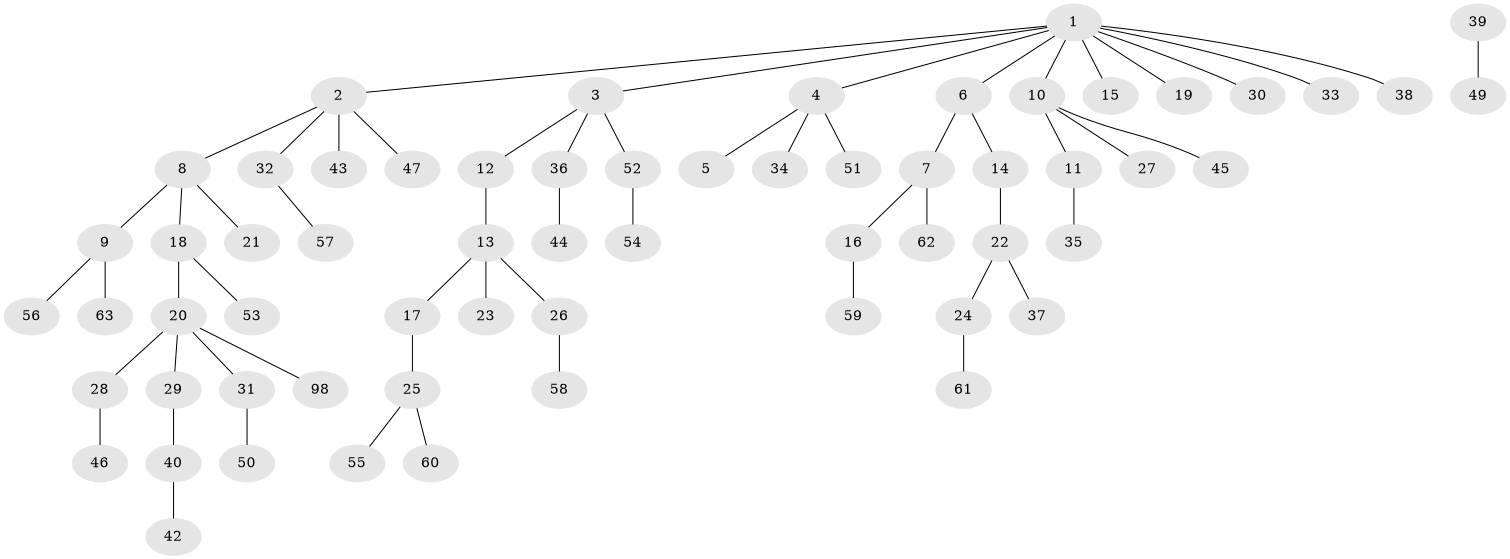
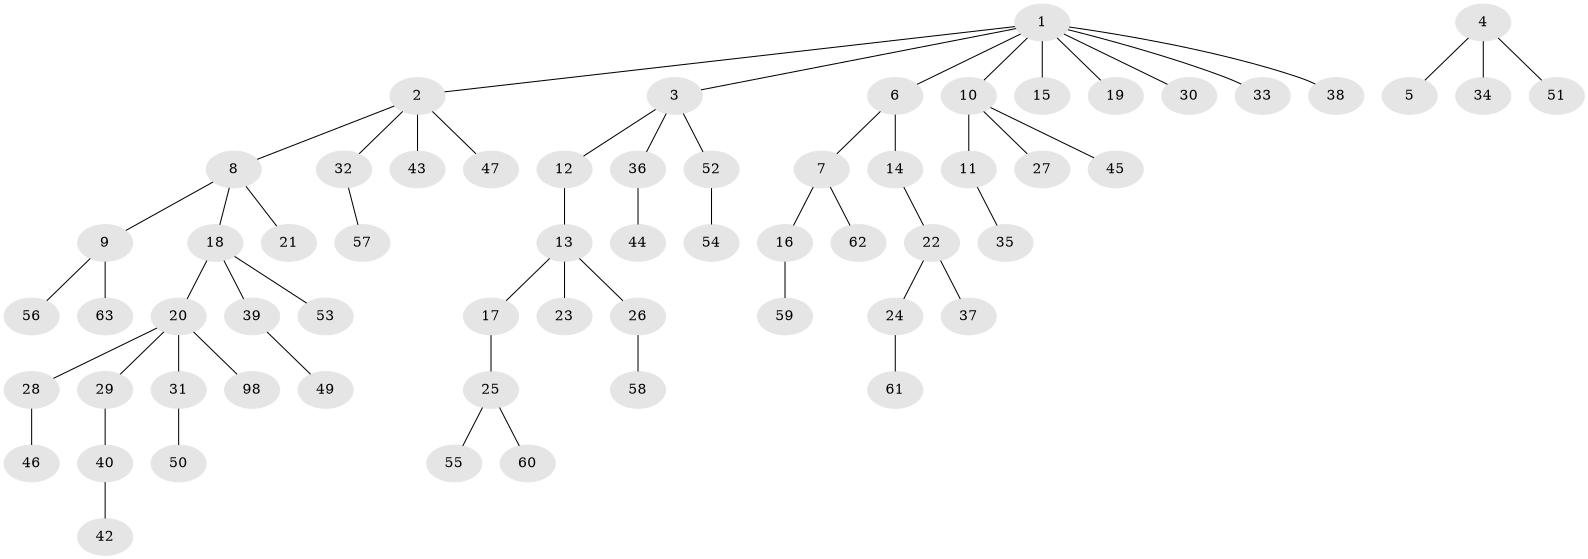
(945, 59) -> none
none -> (234, 280)
